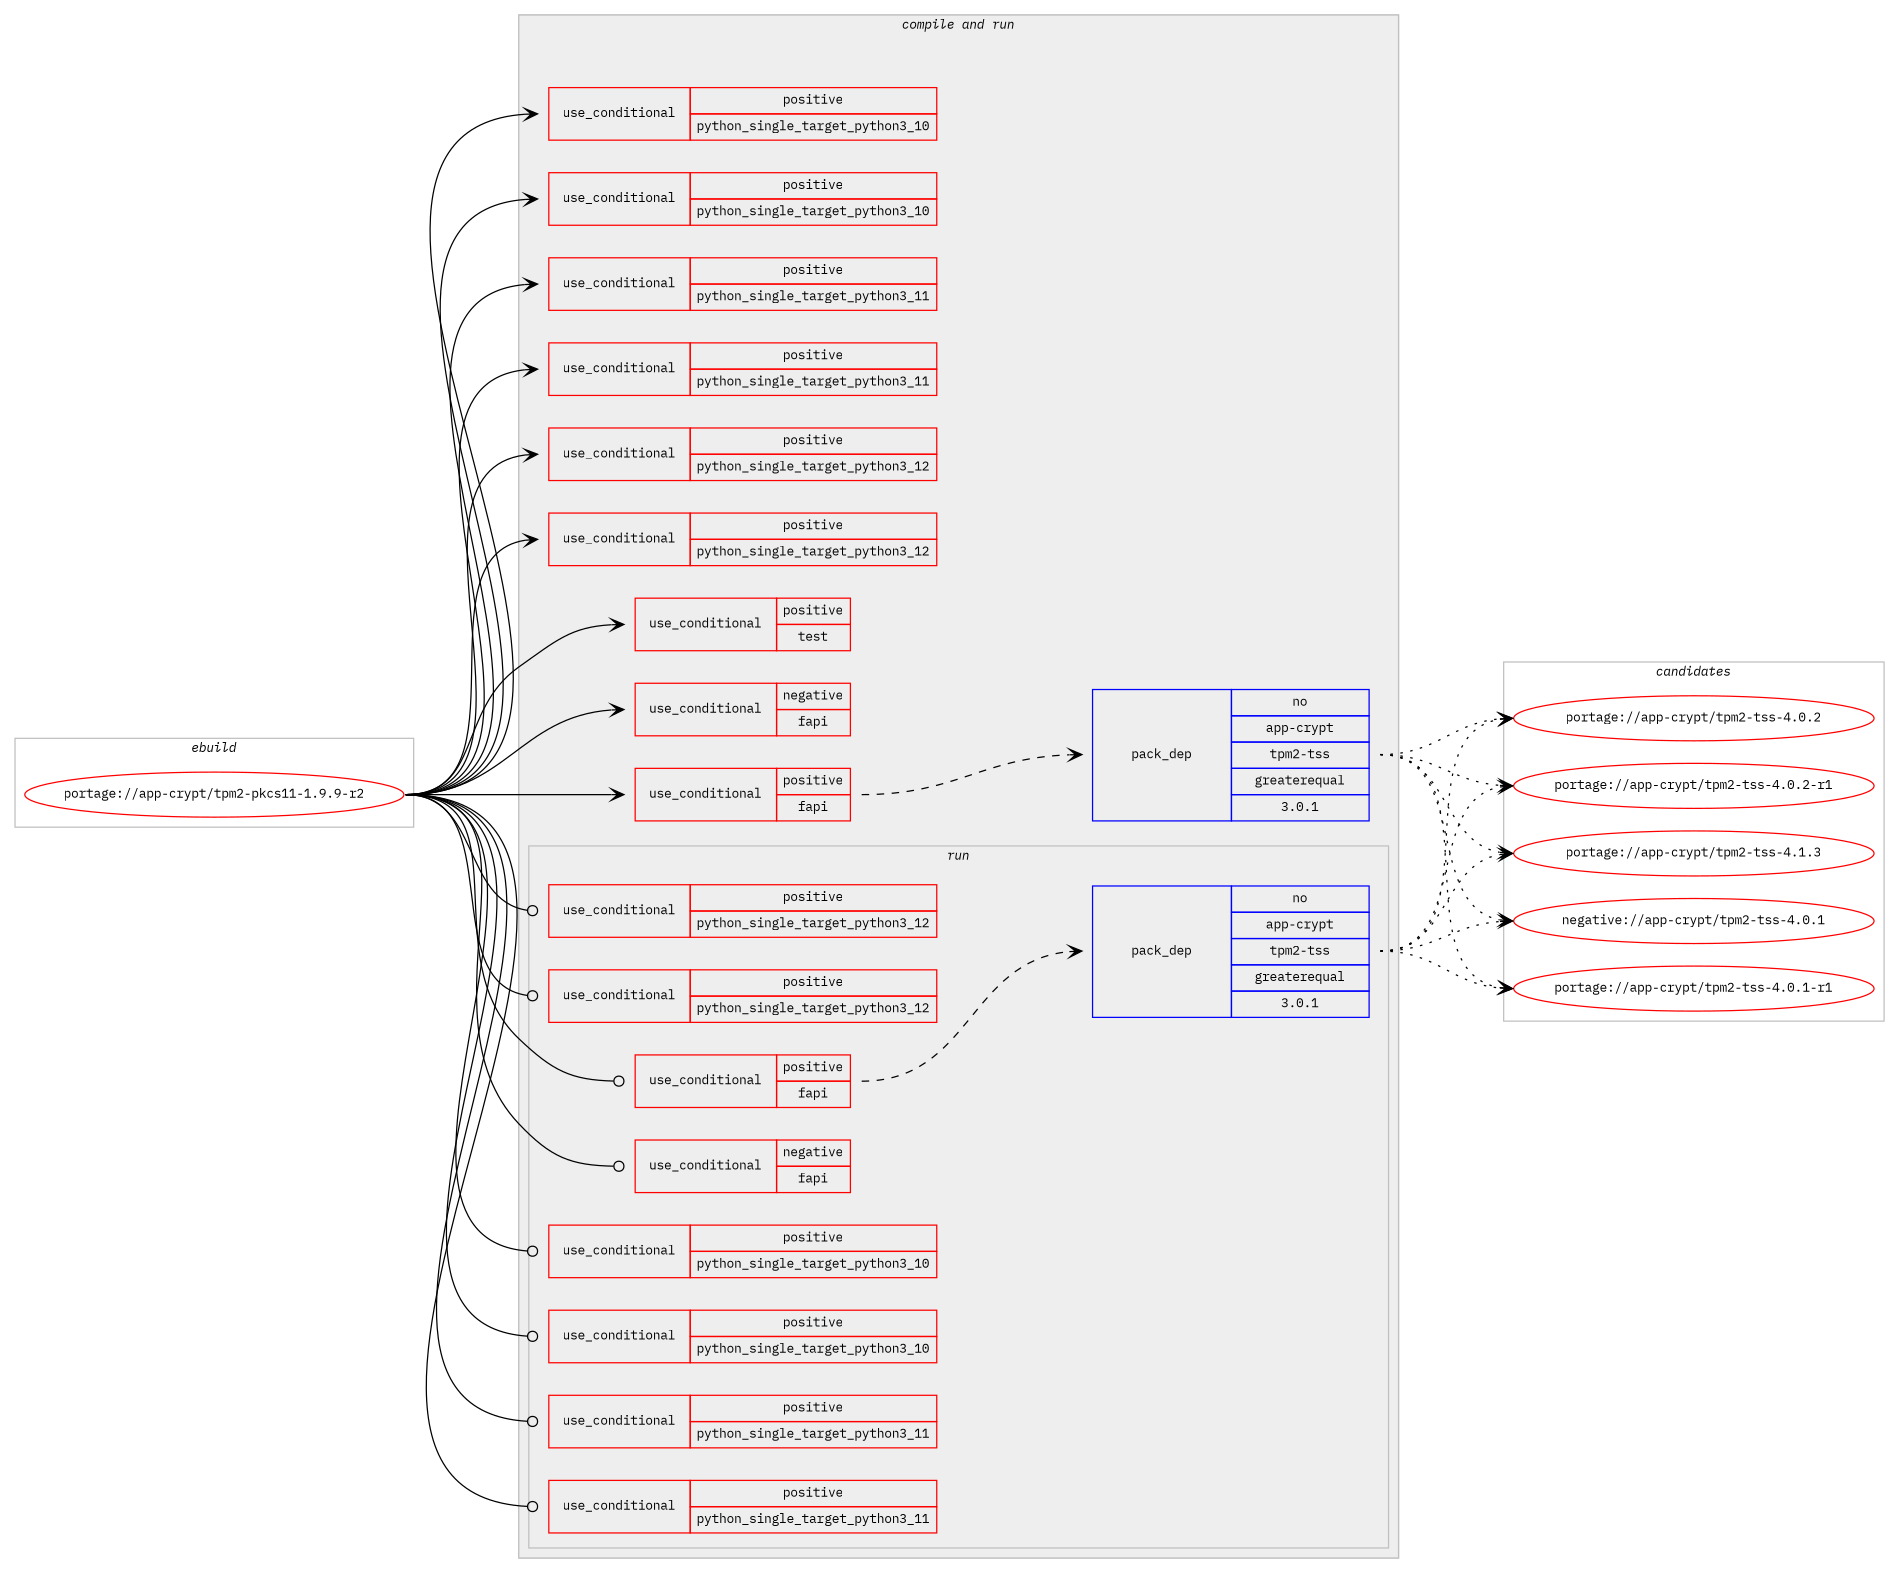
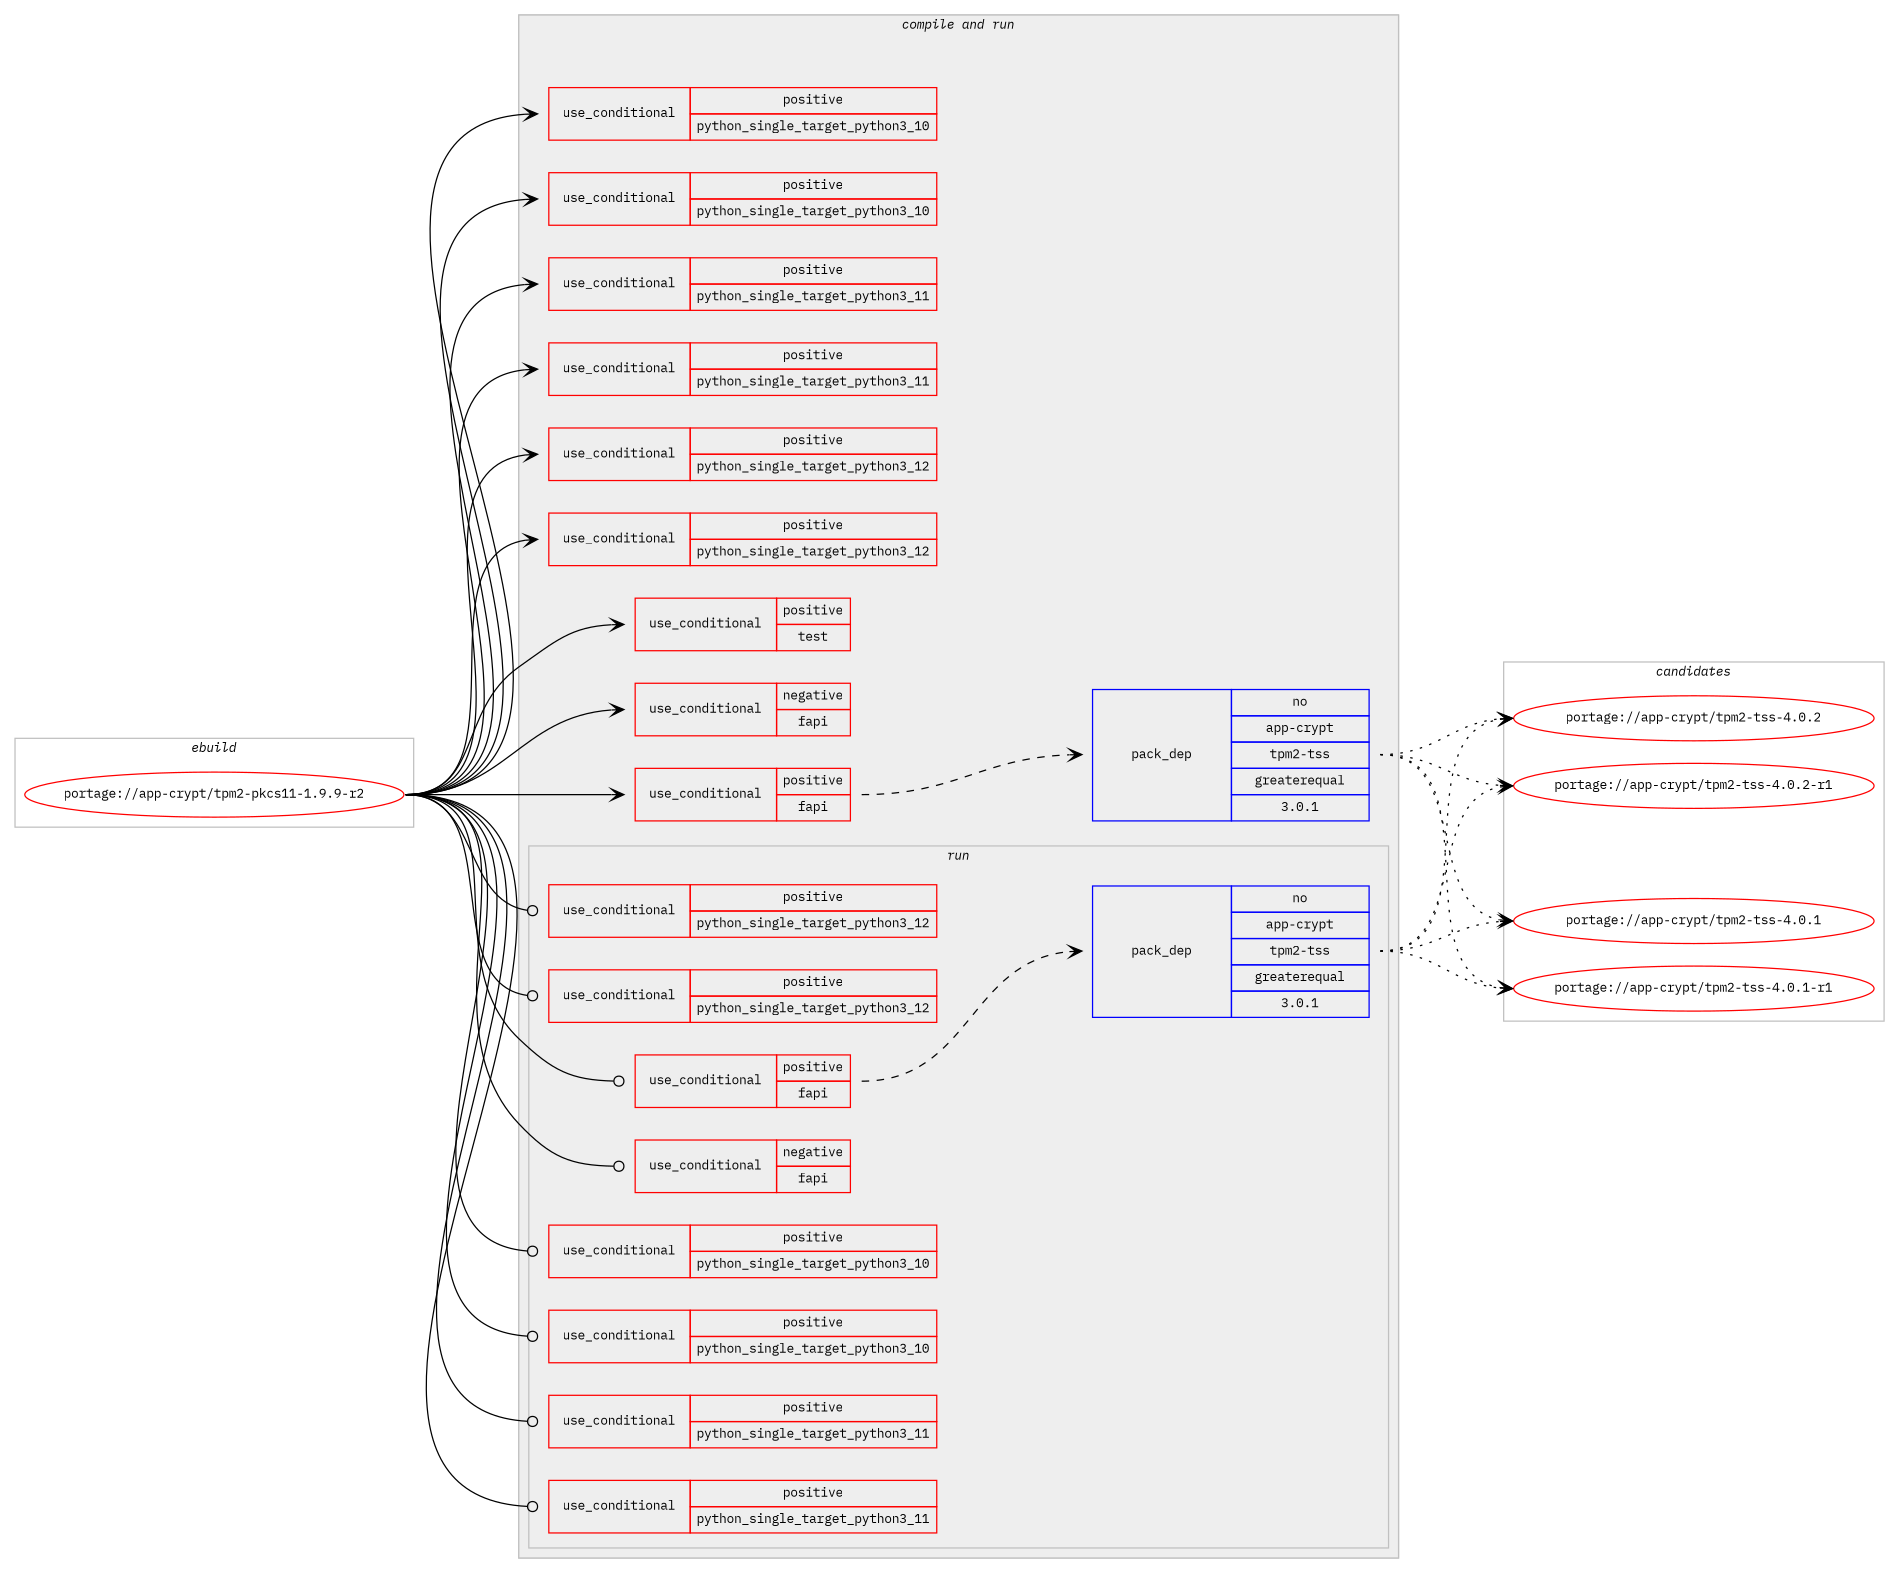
(1694, 853) -> none
(1694, 921) -> (1694, 921)
